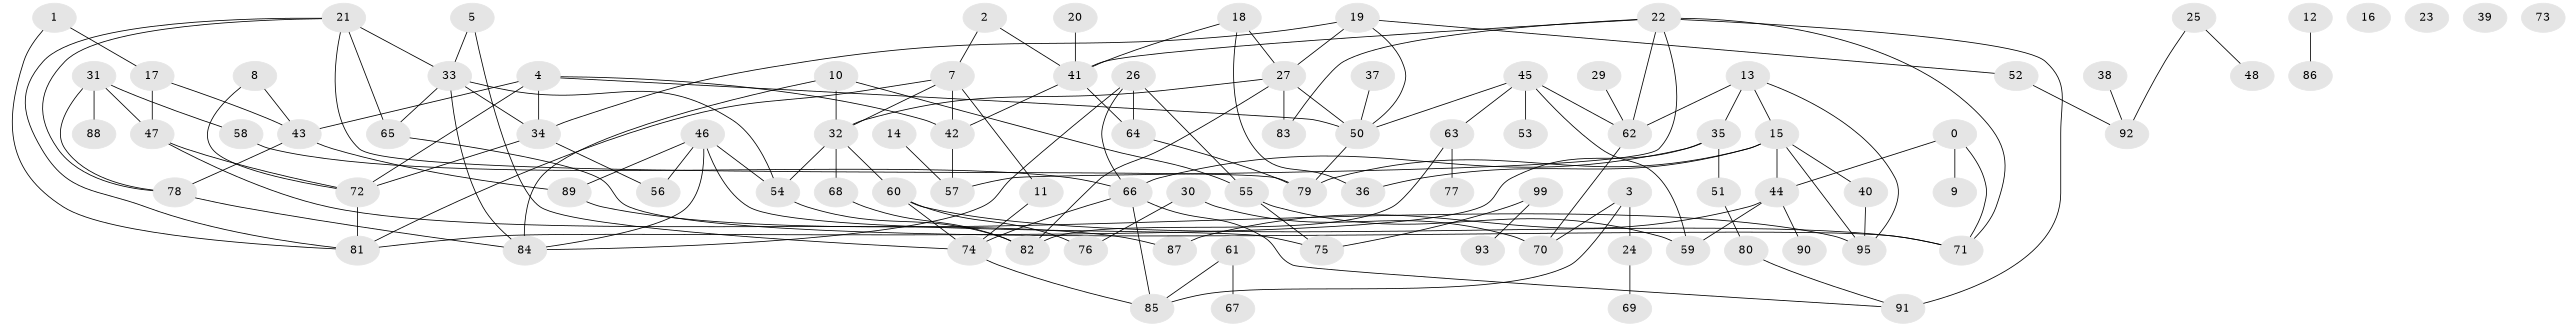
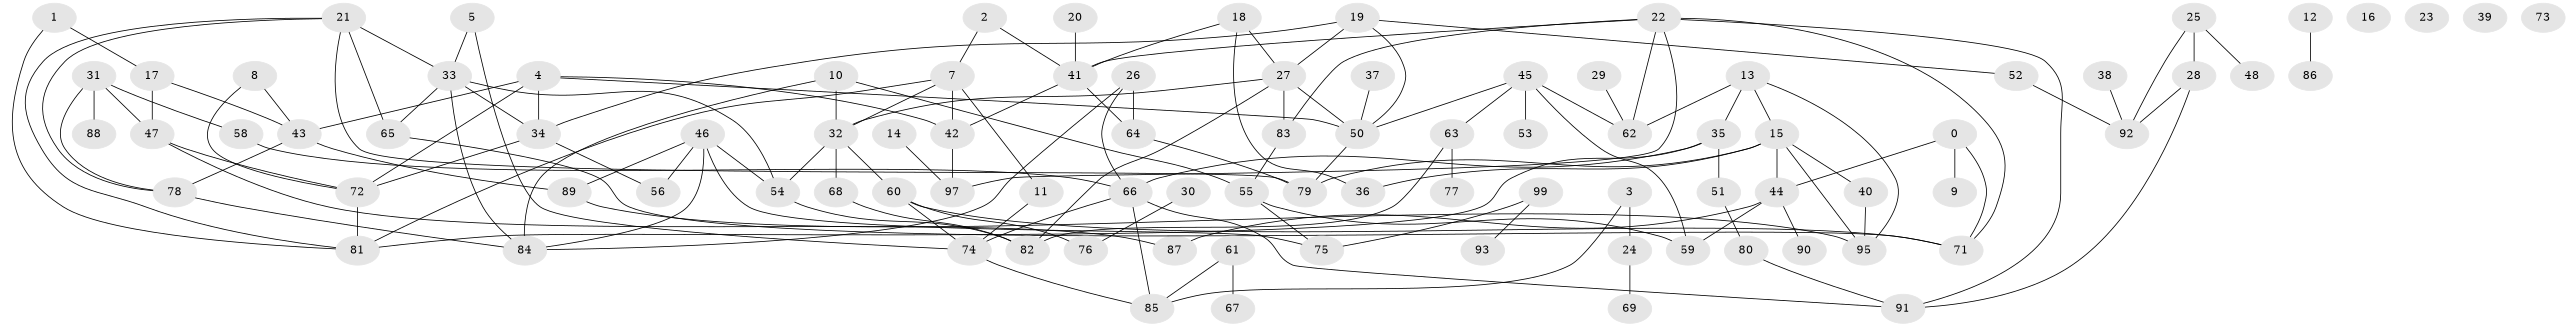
none -> (2194, 76)
(1186, 130) -> (1264, 165)
(953, 192) -> (953, 192)
(1541, 251) -> none
